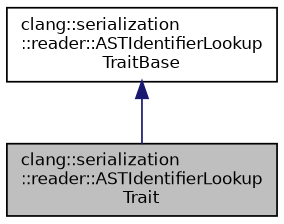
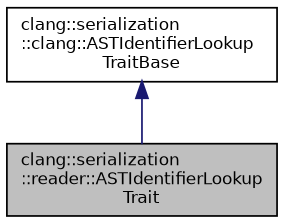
(142, 45) -> (142, 45)
